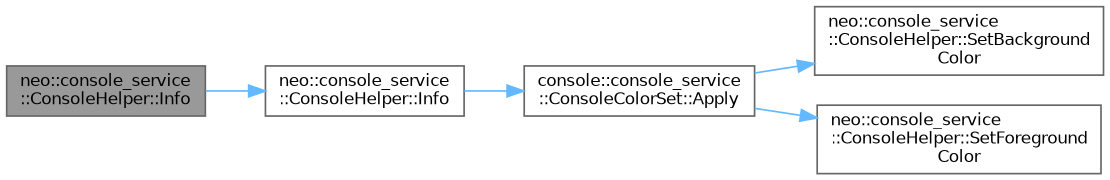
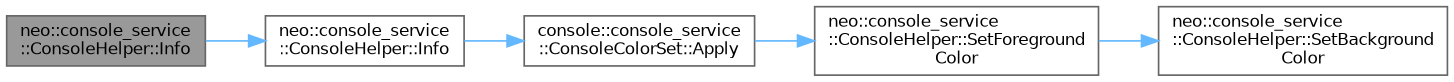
(776, 70) -> (1120, 41)
